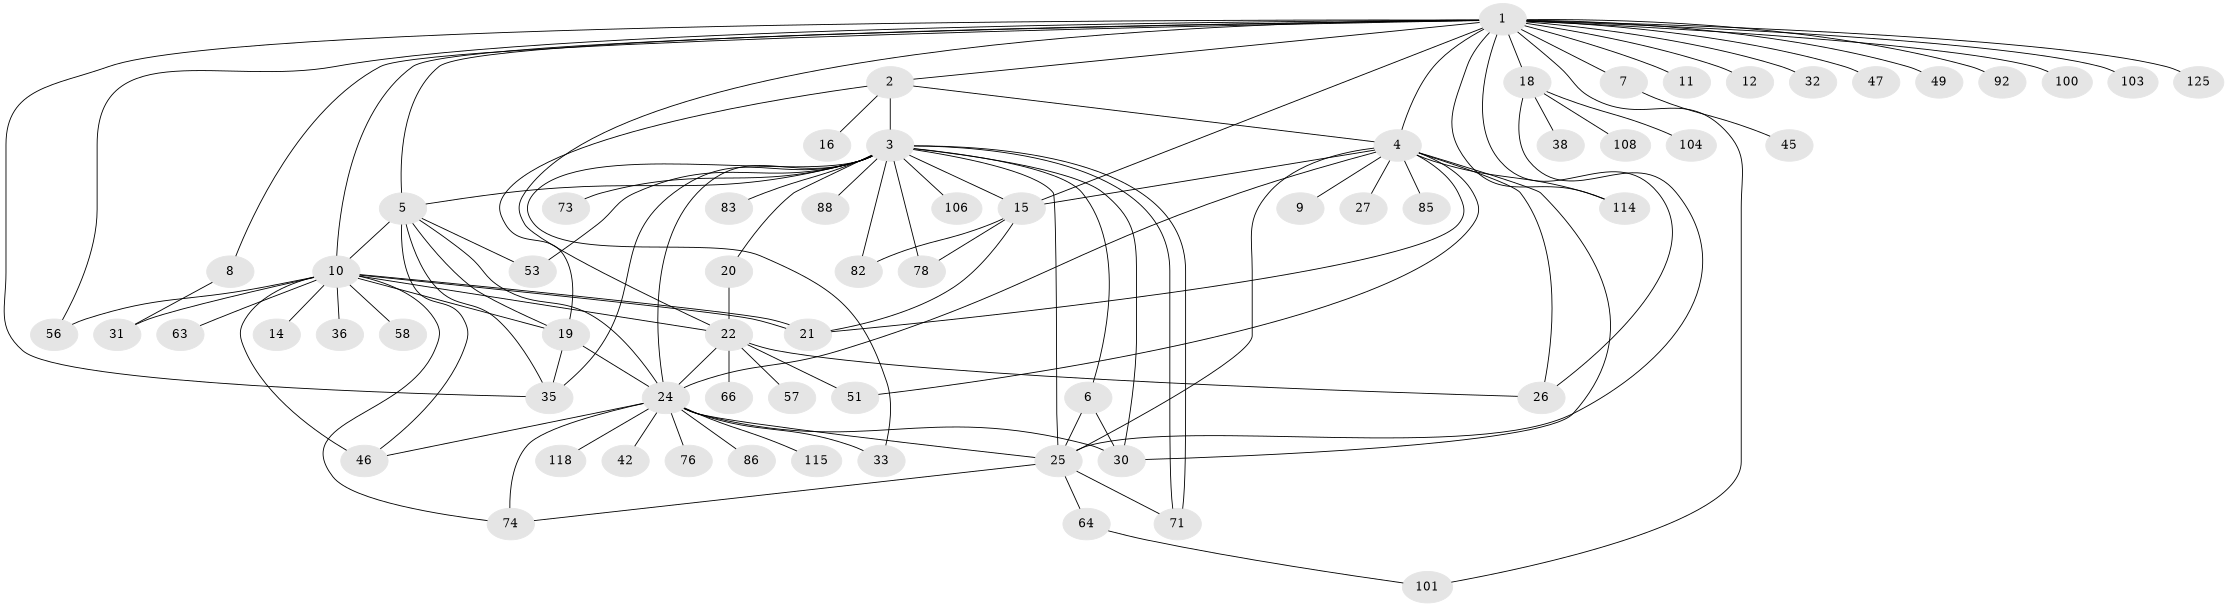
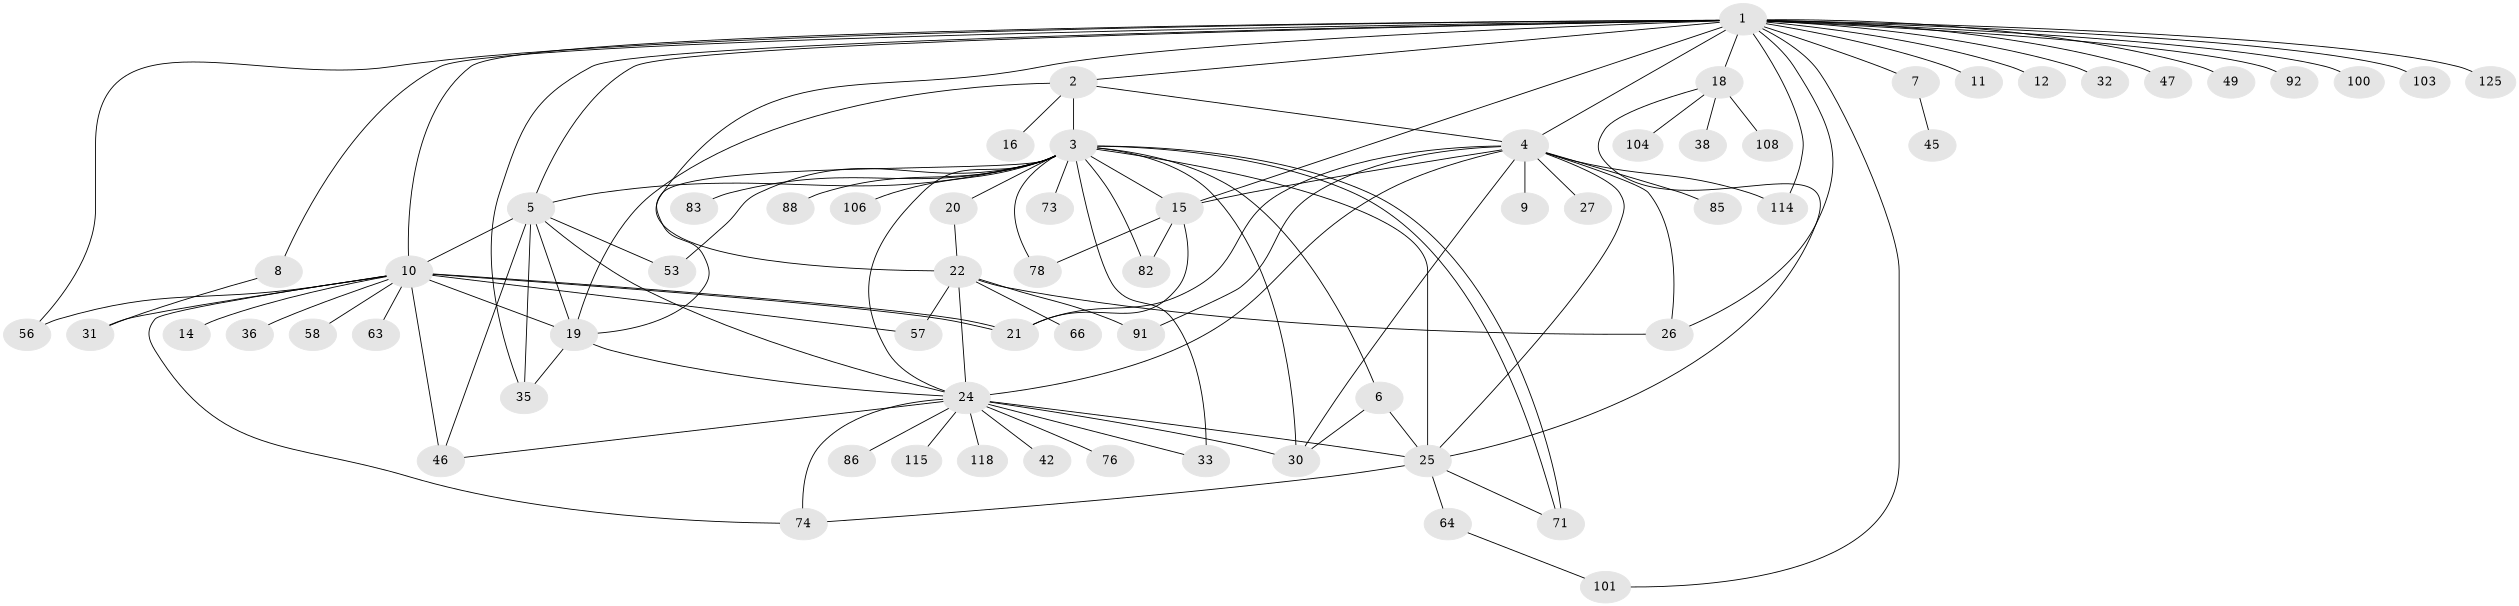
(666, 200) -> (738, 176)
(515, 301) -> (652, 302)
(855, 398) -> (1141, 335)
